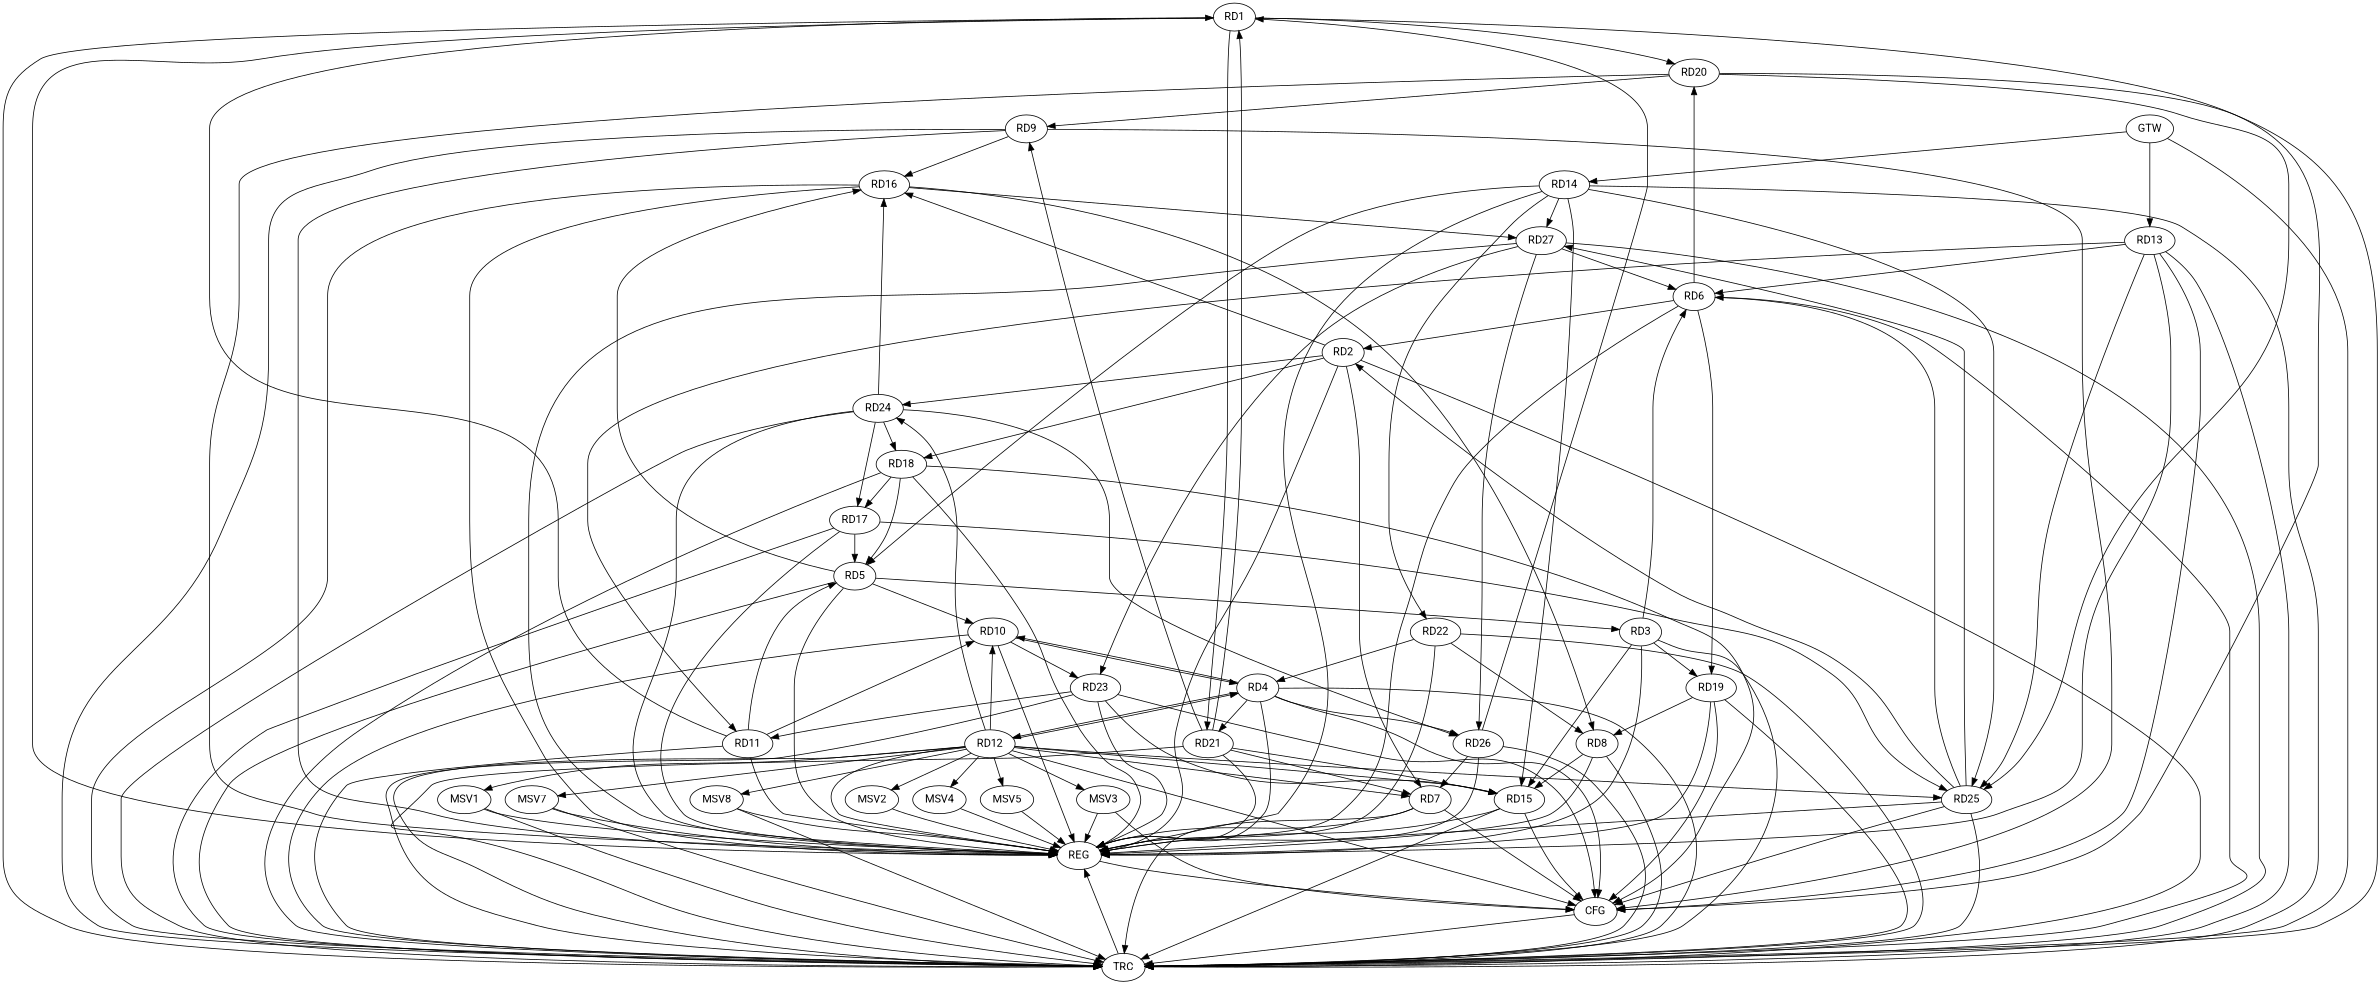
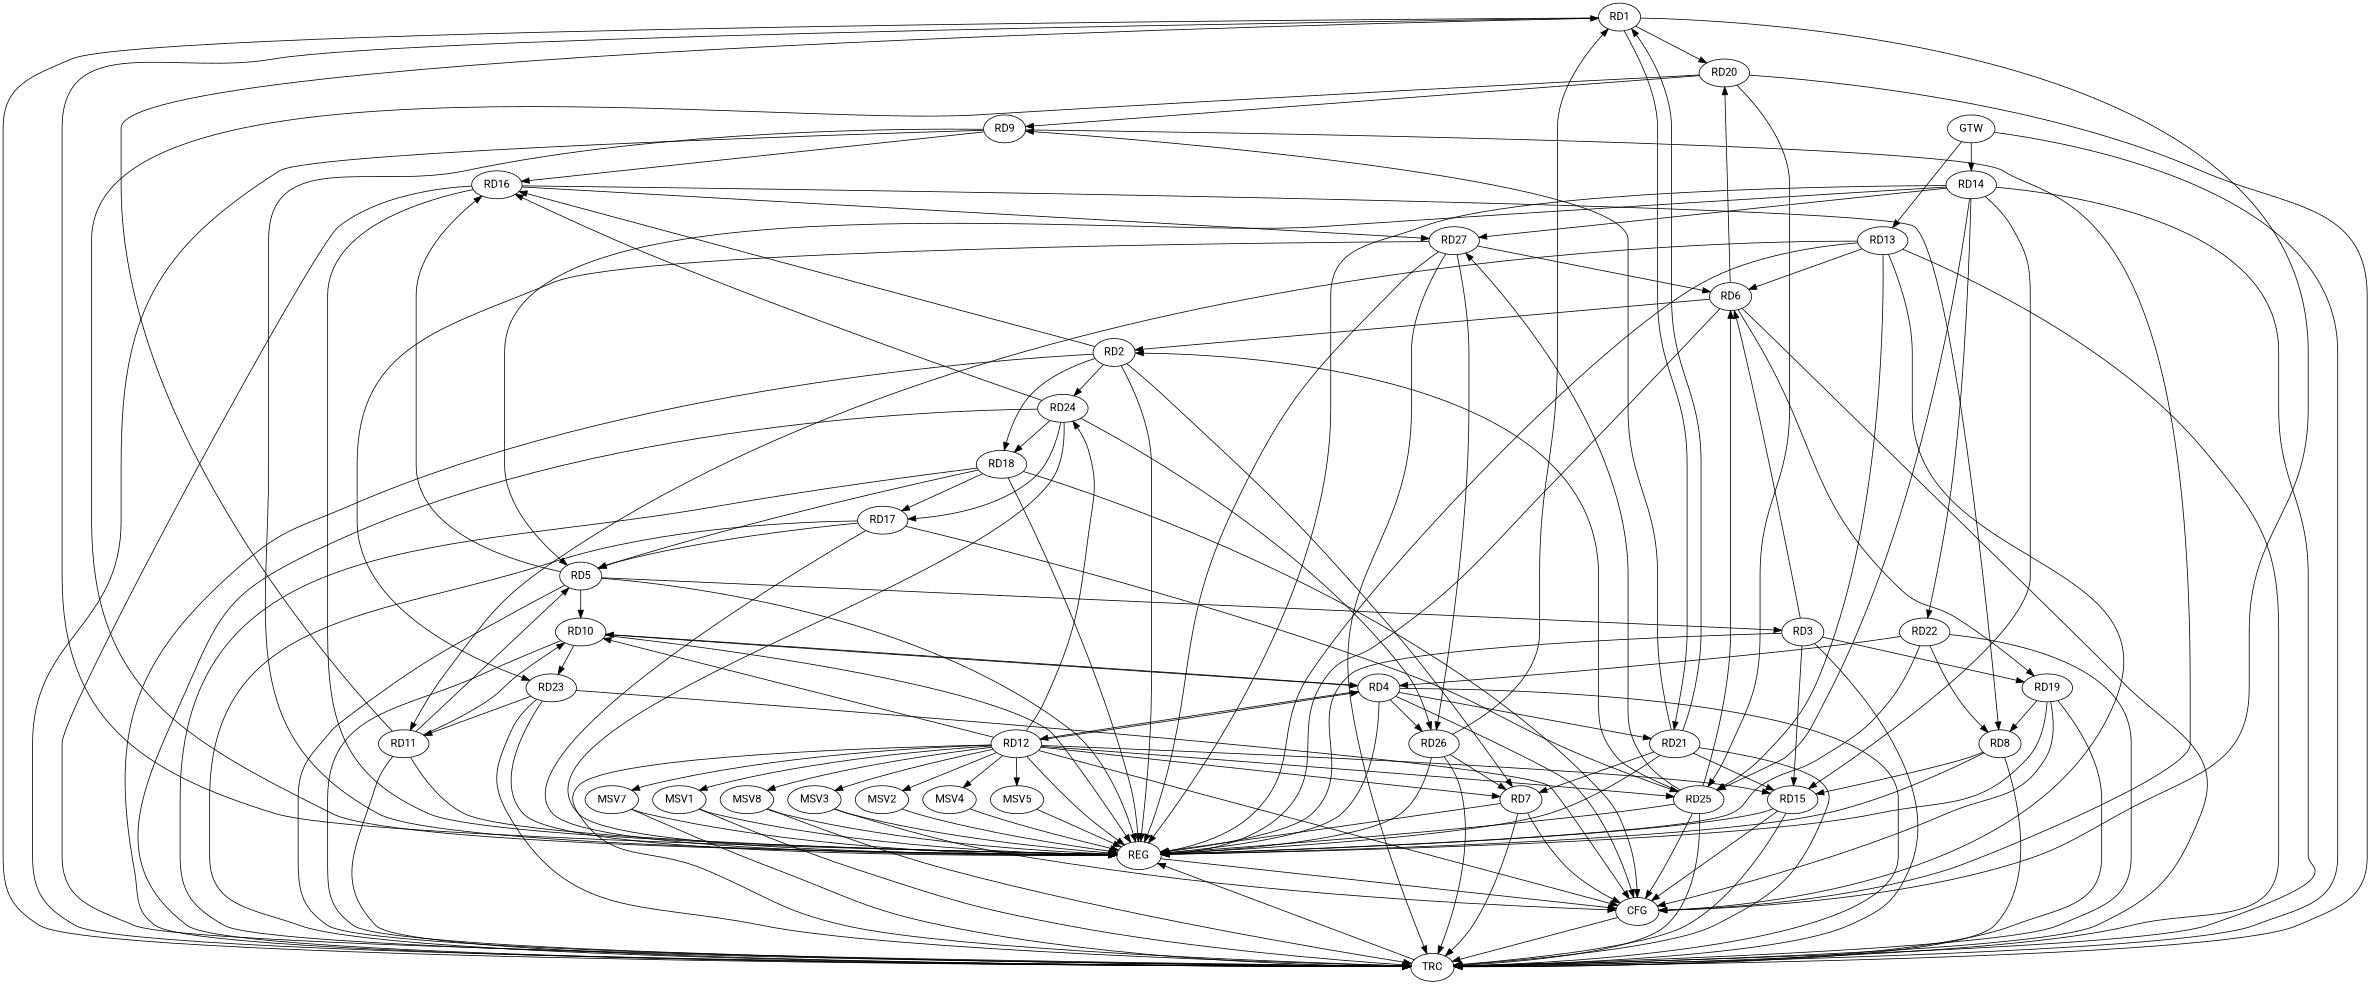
(1337, 782) -> none
